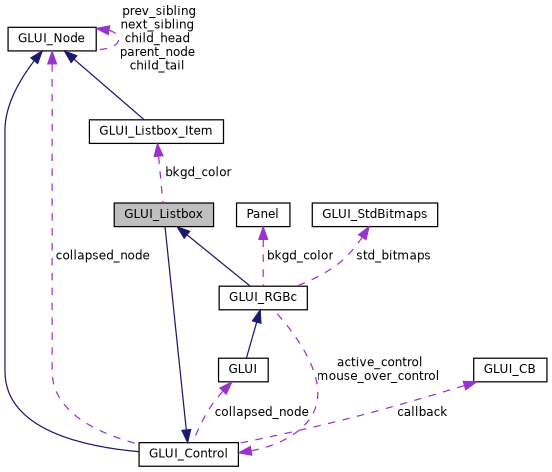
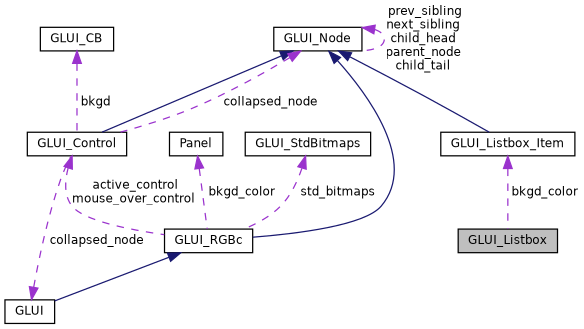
(219, 261) -> (389, 193)
(176, 328) -> none
(421, 413) -> (94, 102)
